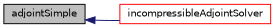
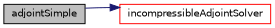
(107, 20) -> (98, 8)
